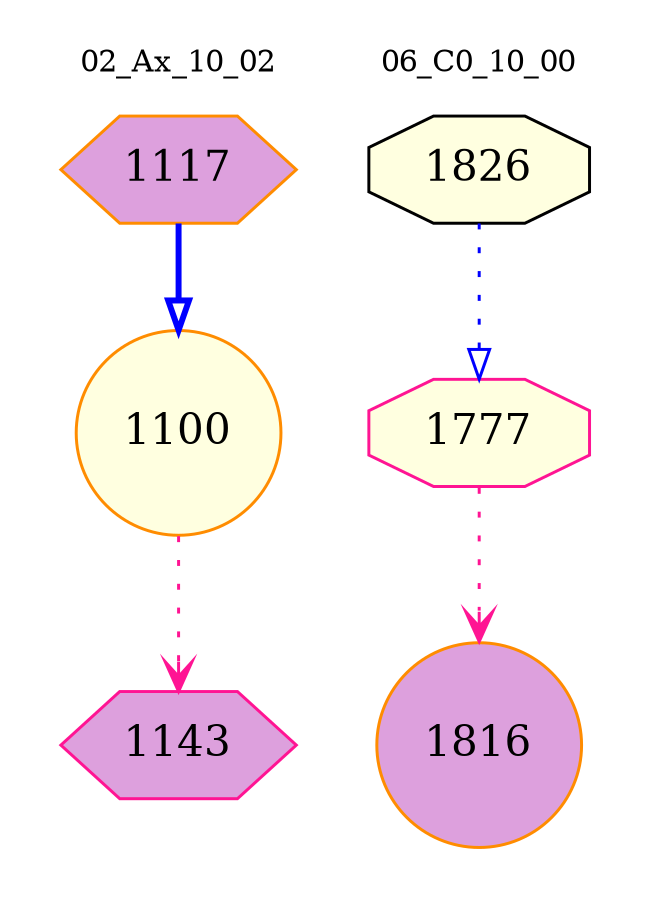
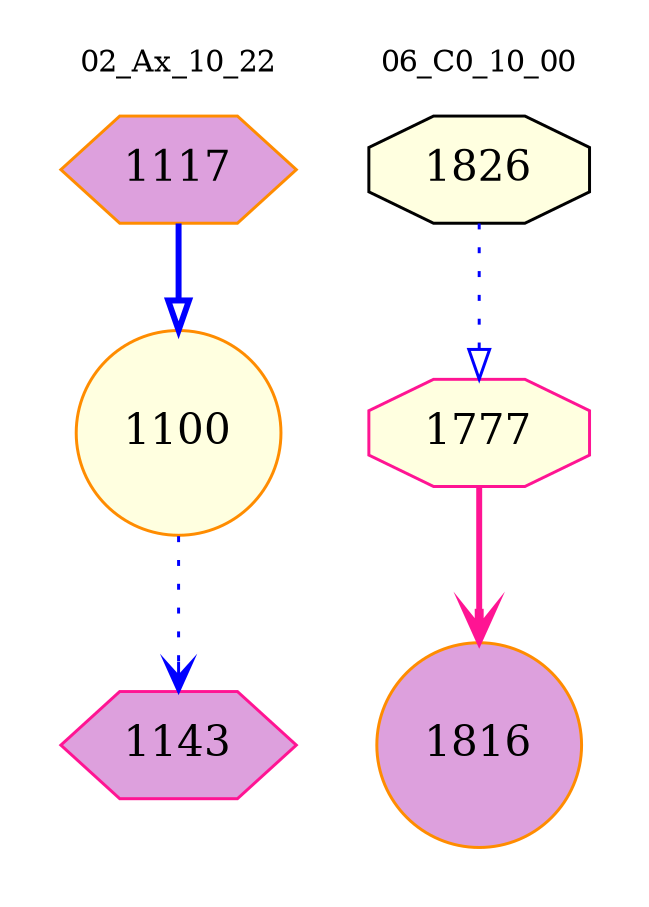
(179, 64) -> (179, 64)
(479, 549) -> (479, 549)
(179, 599) -> (179, 599)
